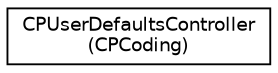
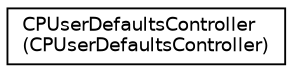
(139, 36) -> (146, 36)
